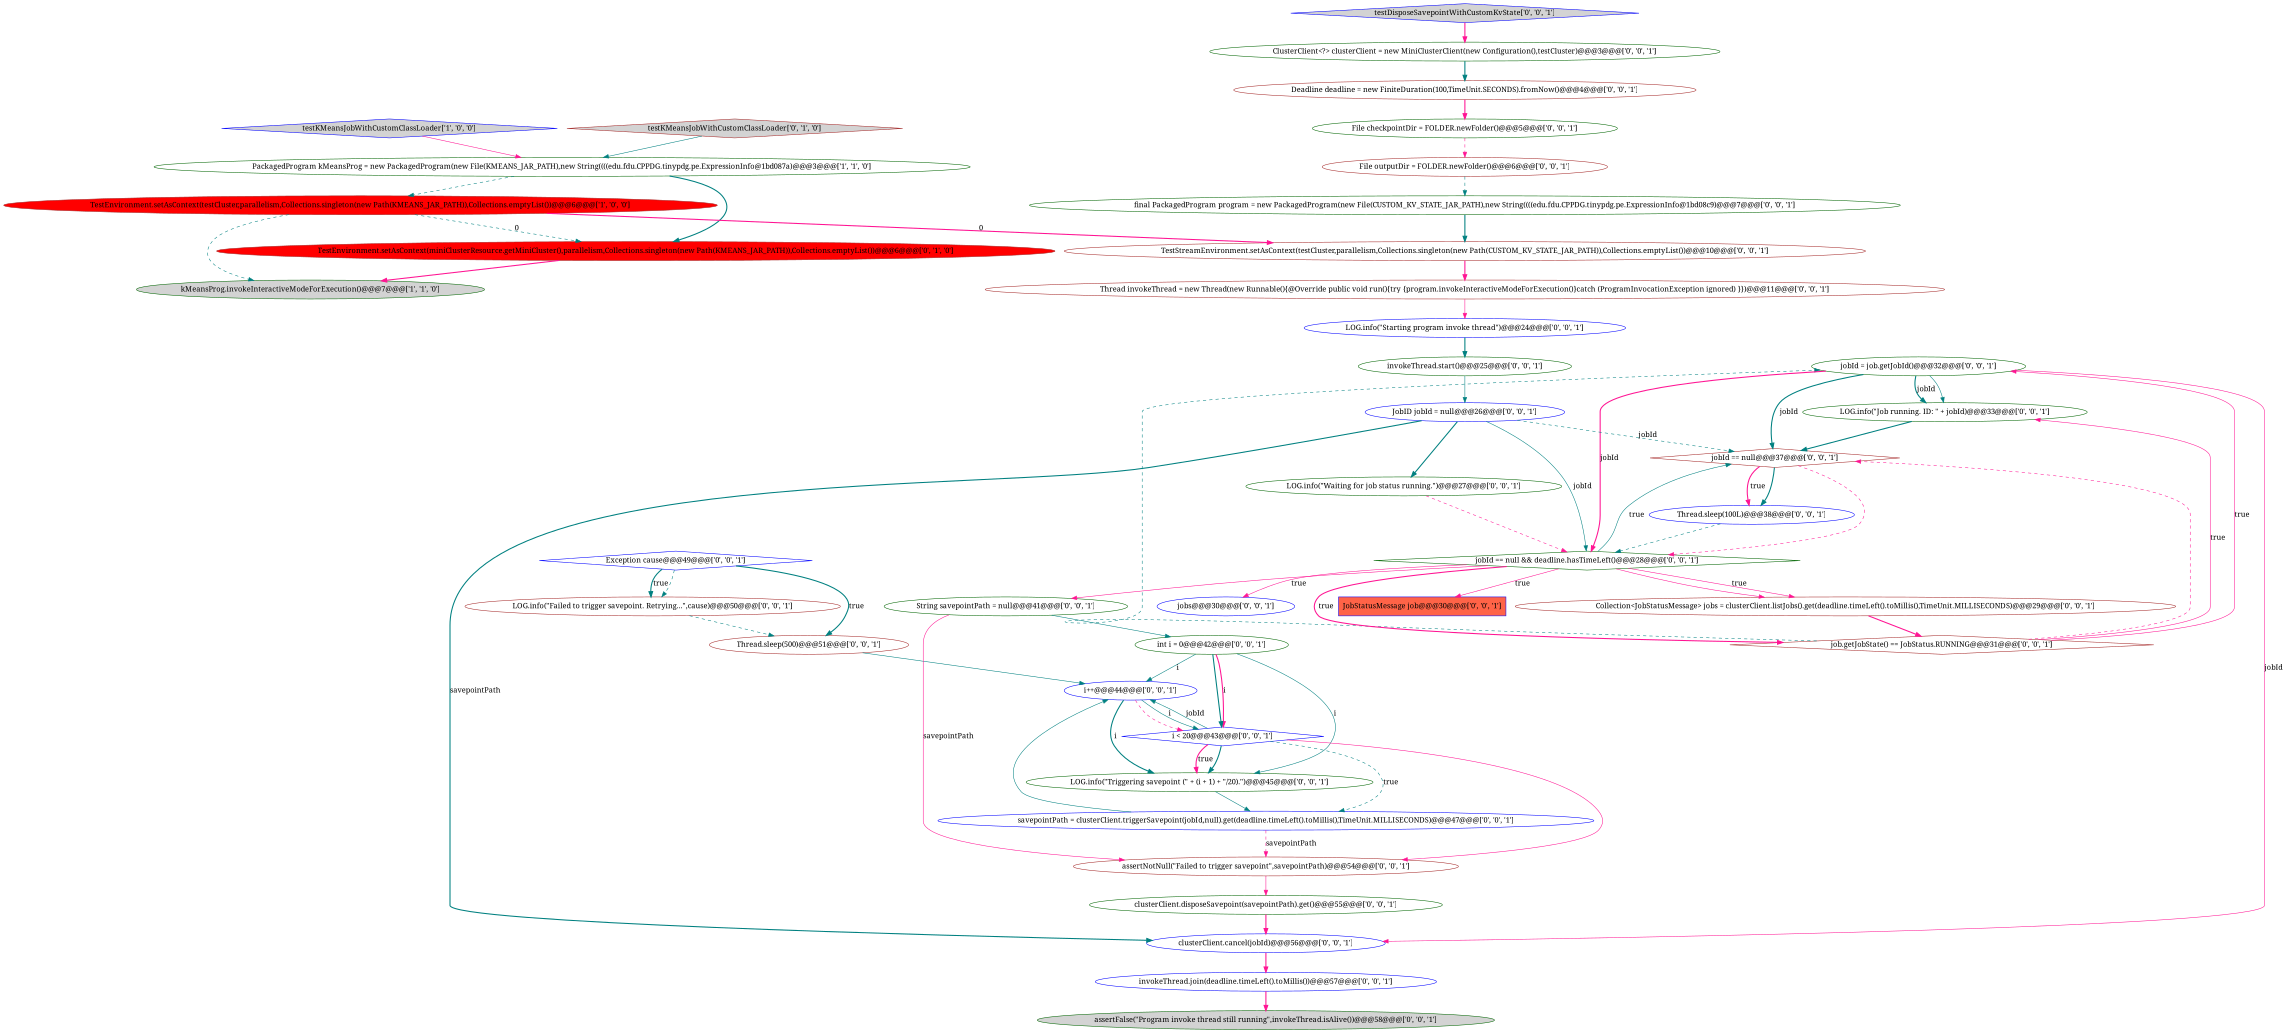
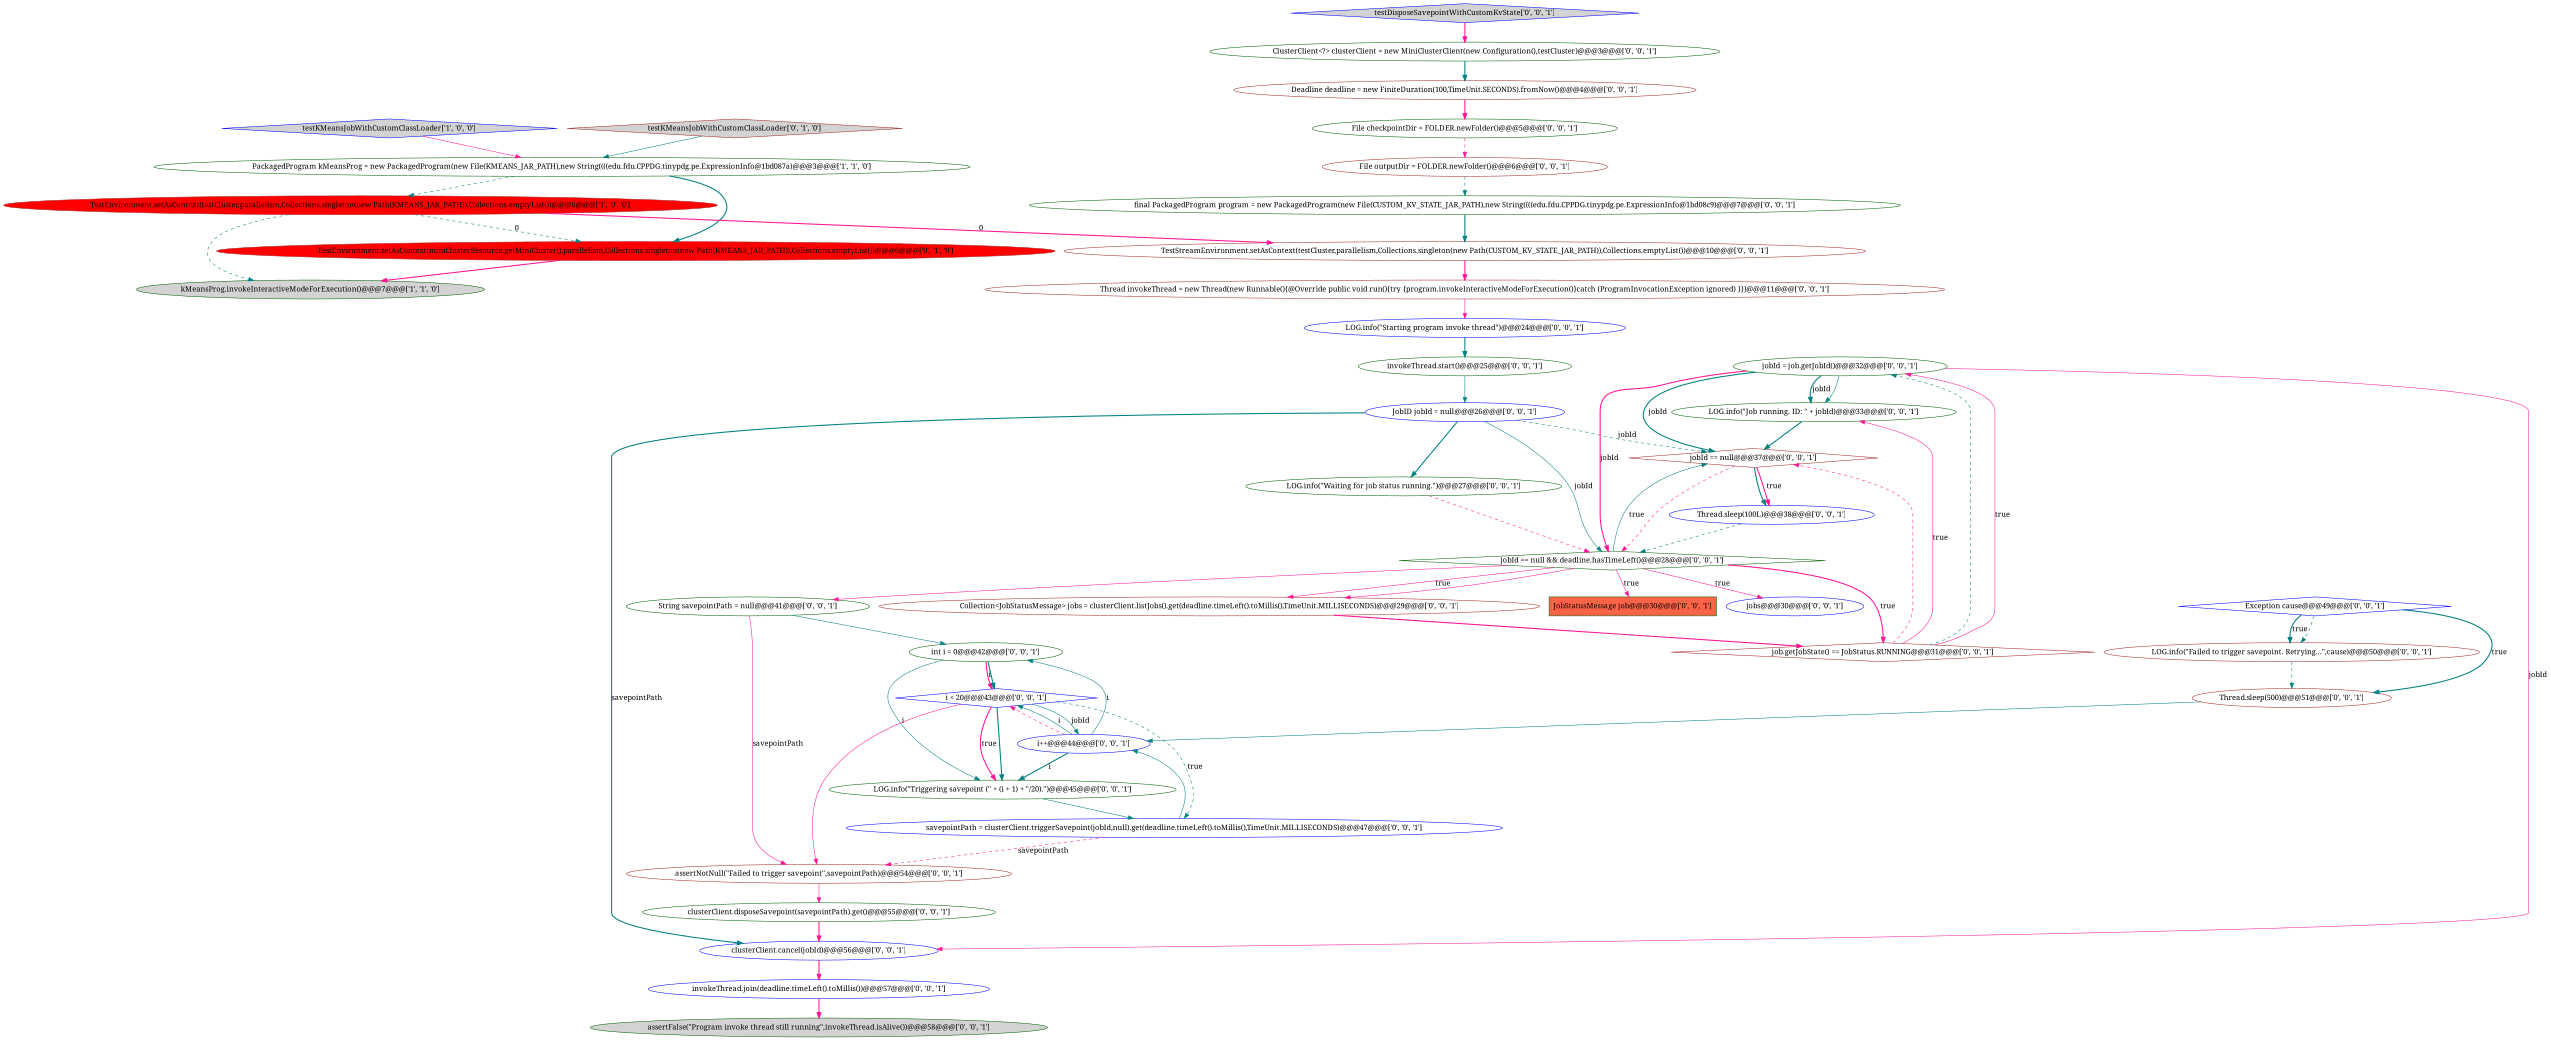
(1422, 606) -> (1633, 606)
(1173, 666) -> (1092, 681)
